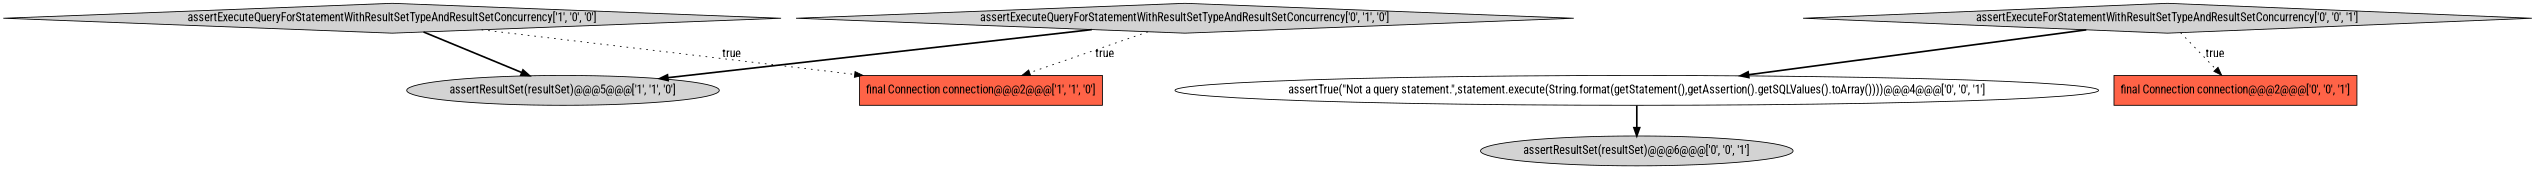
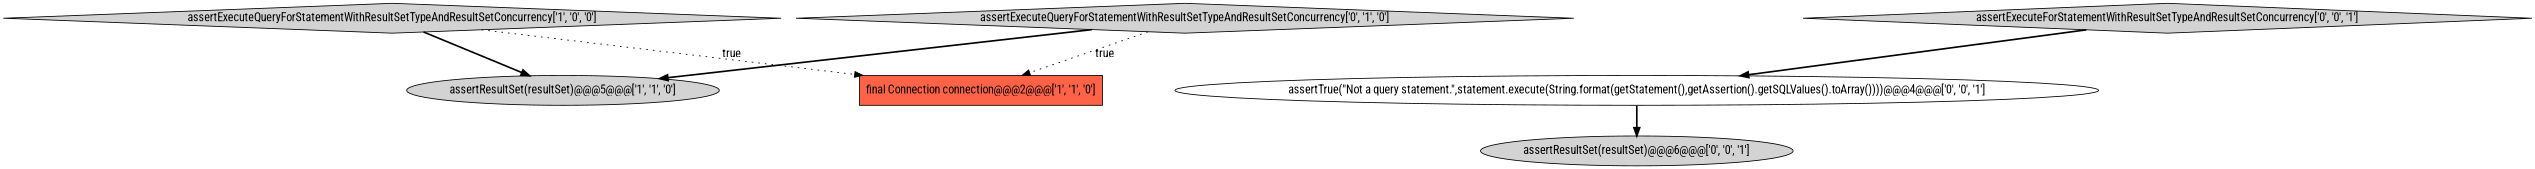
(2235, 90) -> none
